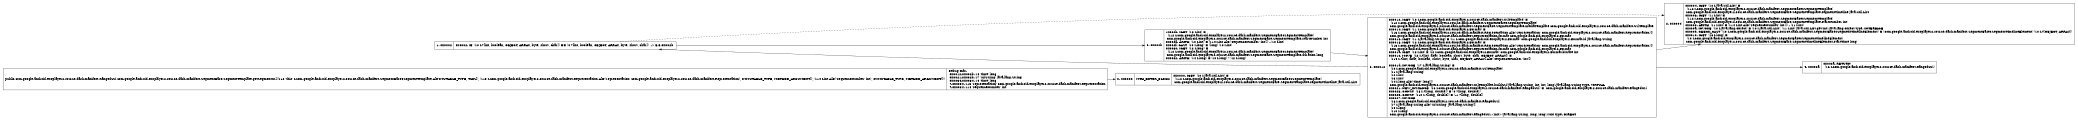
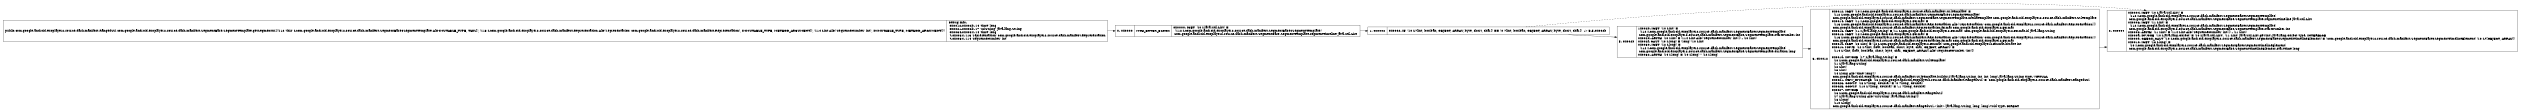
(1015, 61) -> (1363, 31)
(1869, 67) -> none
